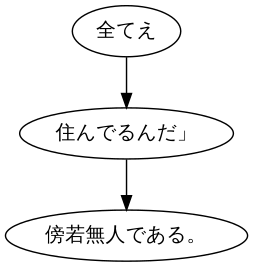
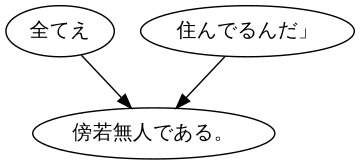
(127, 75) -> (101, 77)
